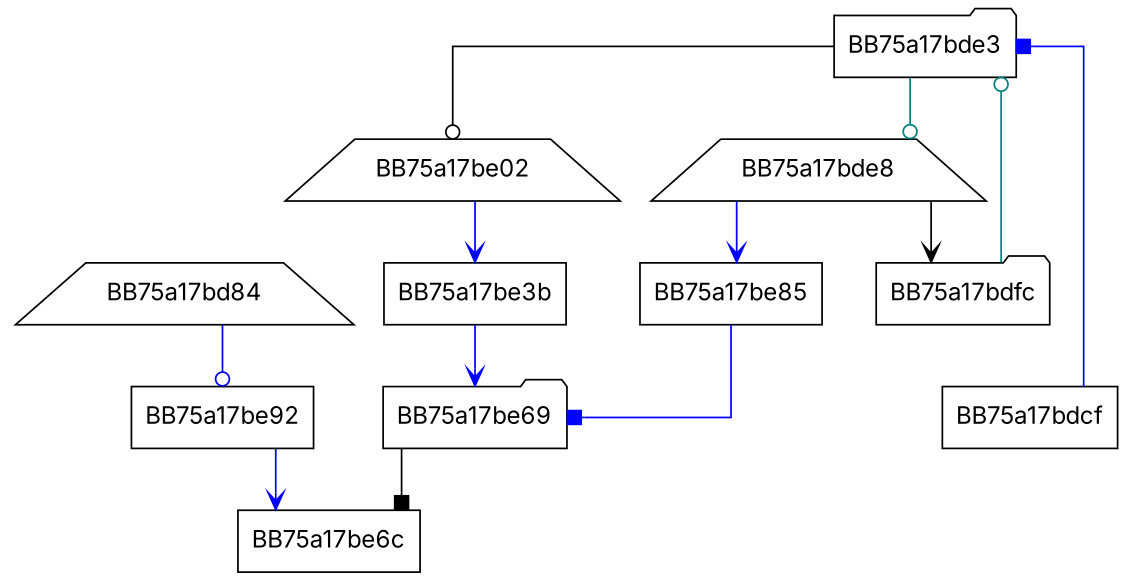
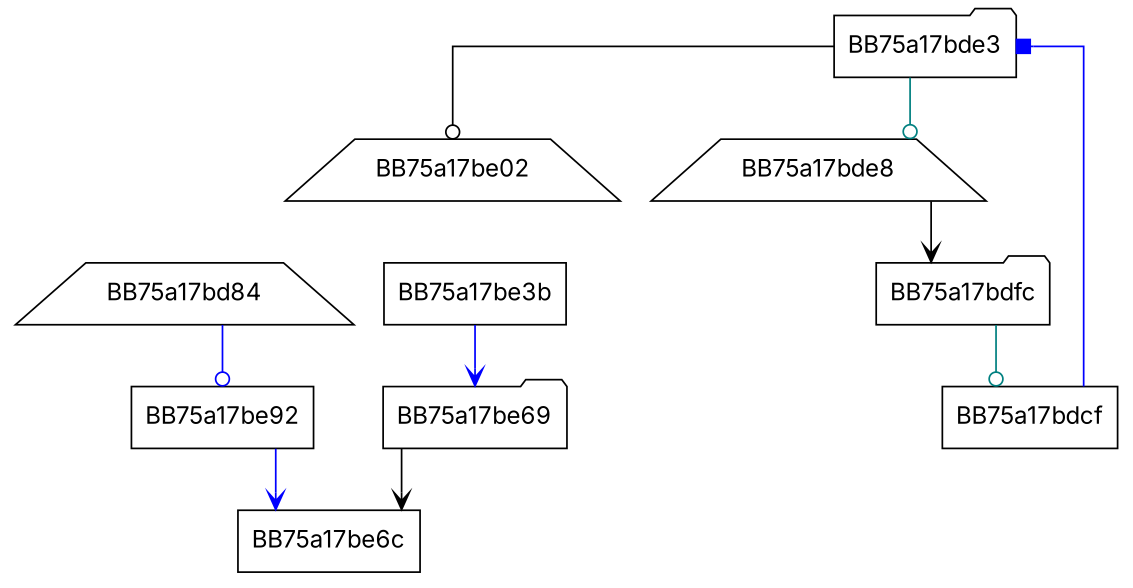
(1001, 177) -> (996, 349)
(475, 223) -> none
(731, 294) -> none
(402, 471) -> (402, 471)
